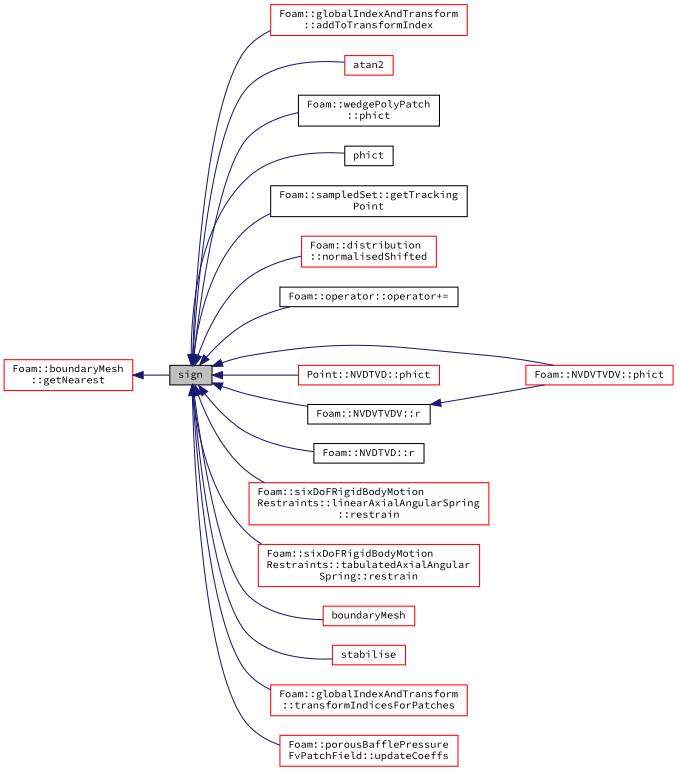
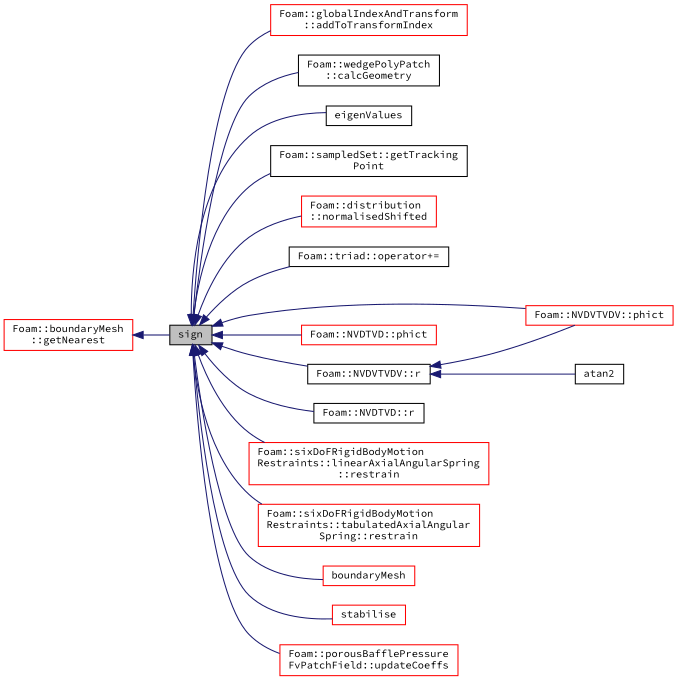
(369, 65) -> (599, 374)
(369, 111) -> (369, 70)
(369, 156) -> (369, 116)
(217, 167) -> (508, 374)
(369, 297) -> (369, 257)
(369, 375) -> (369, 335)
(369, 700) -> none
